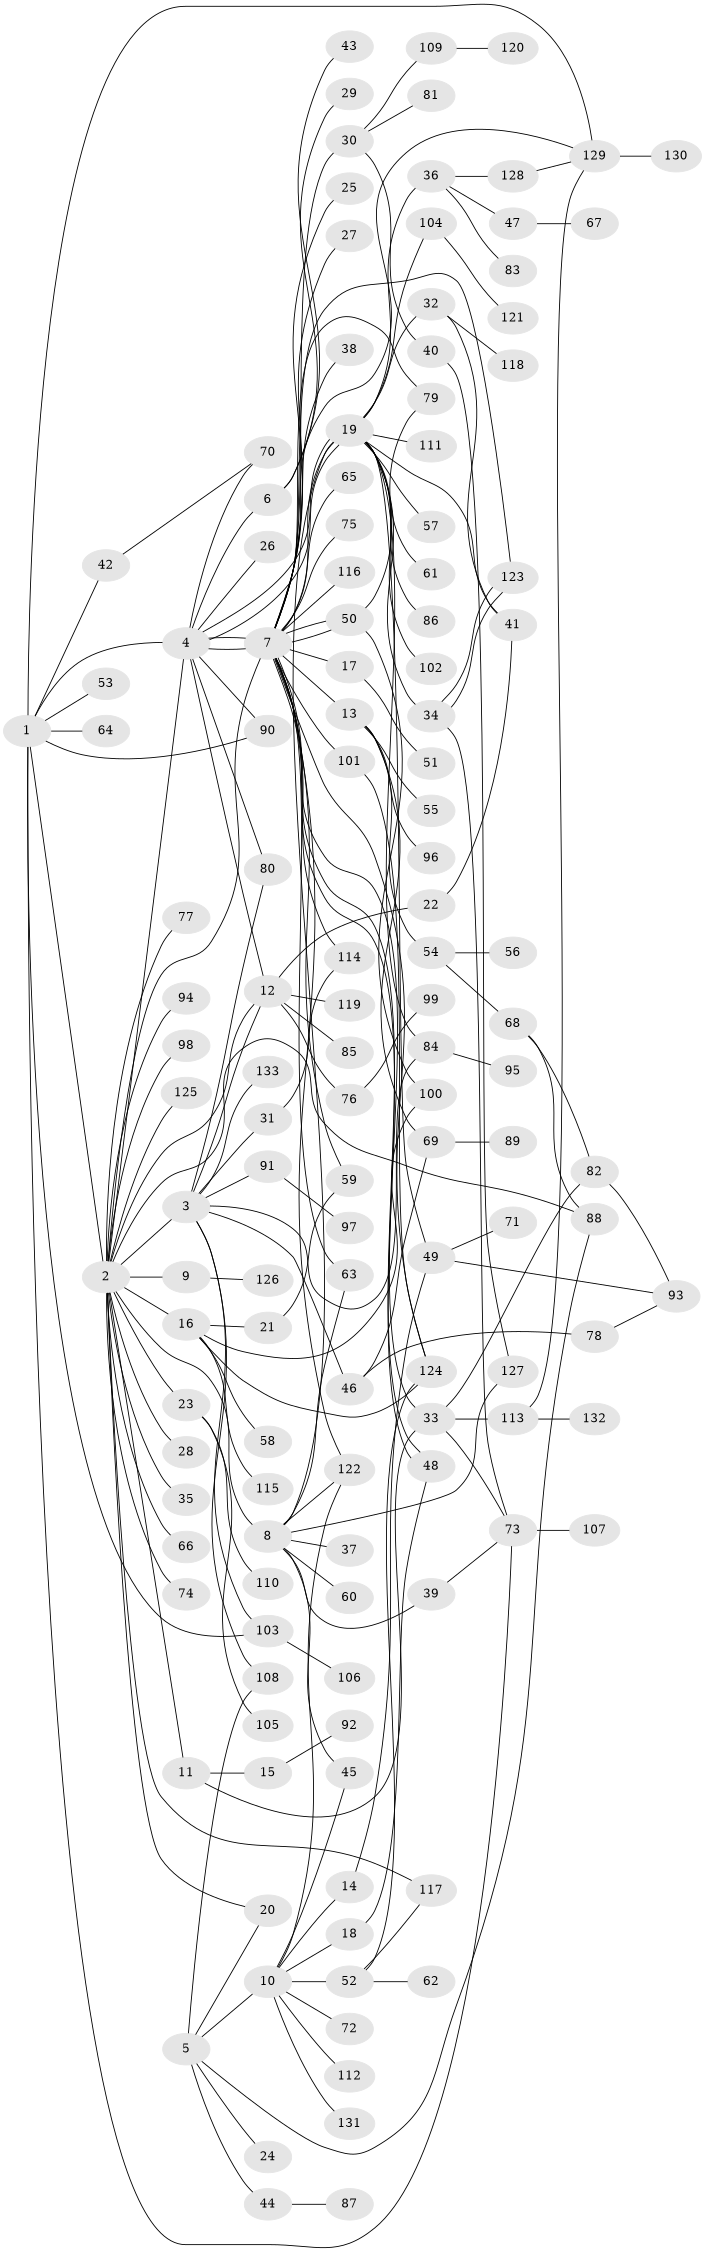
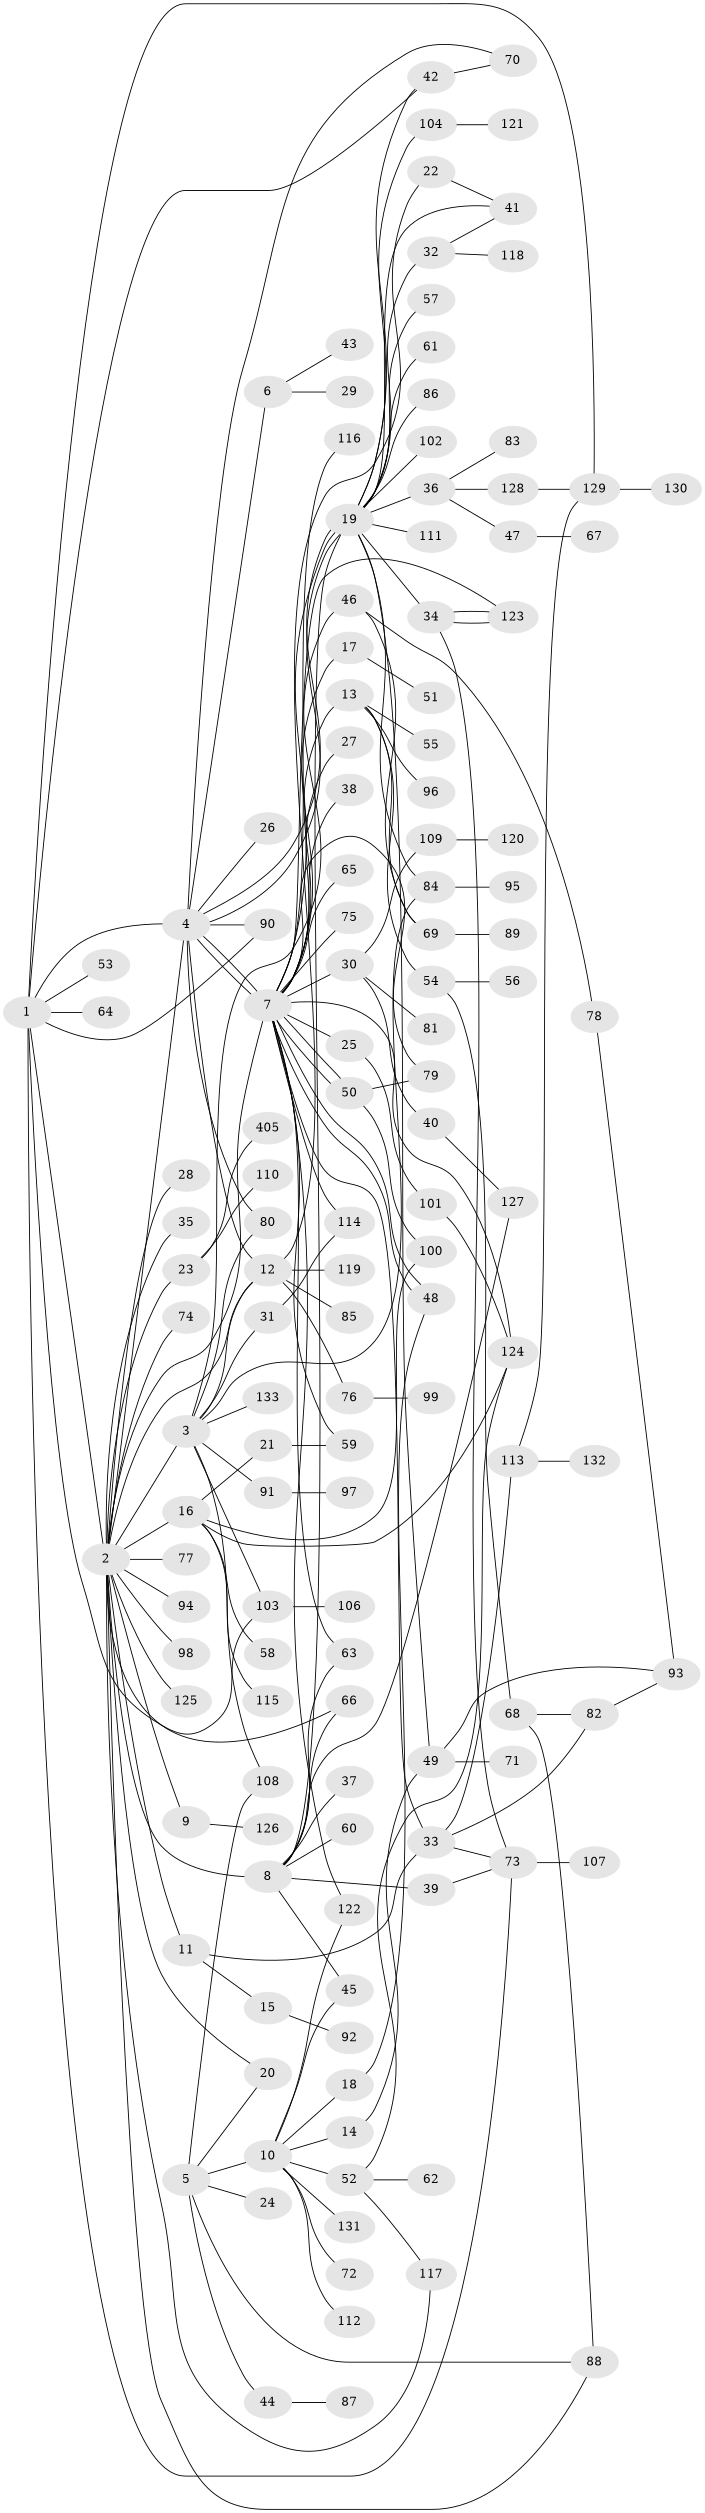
none -> (377, 221)
(377, 368) -> none
(302, 706) -> (393, 1135)
(309, 1503) -> (316, 1750)
(268, 1726) -> (268, 1128)
